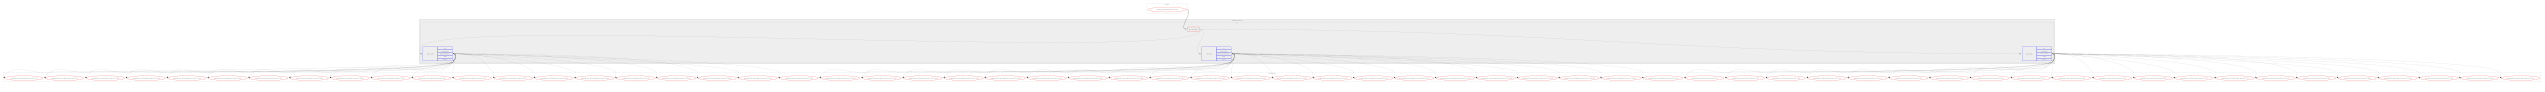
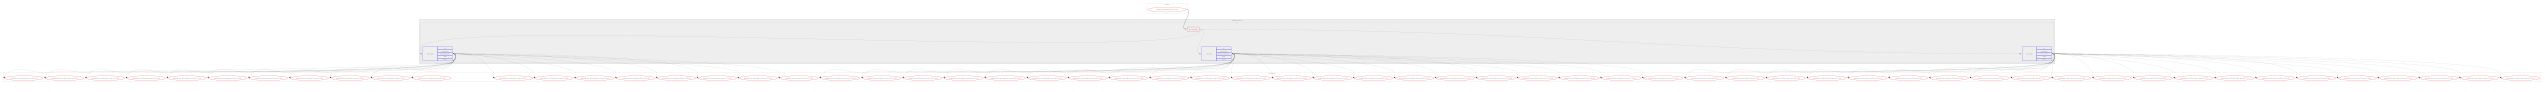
(473, 78) -> none
